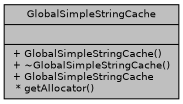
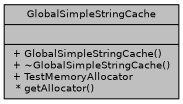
(84, 77) -> (73, 77)
